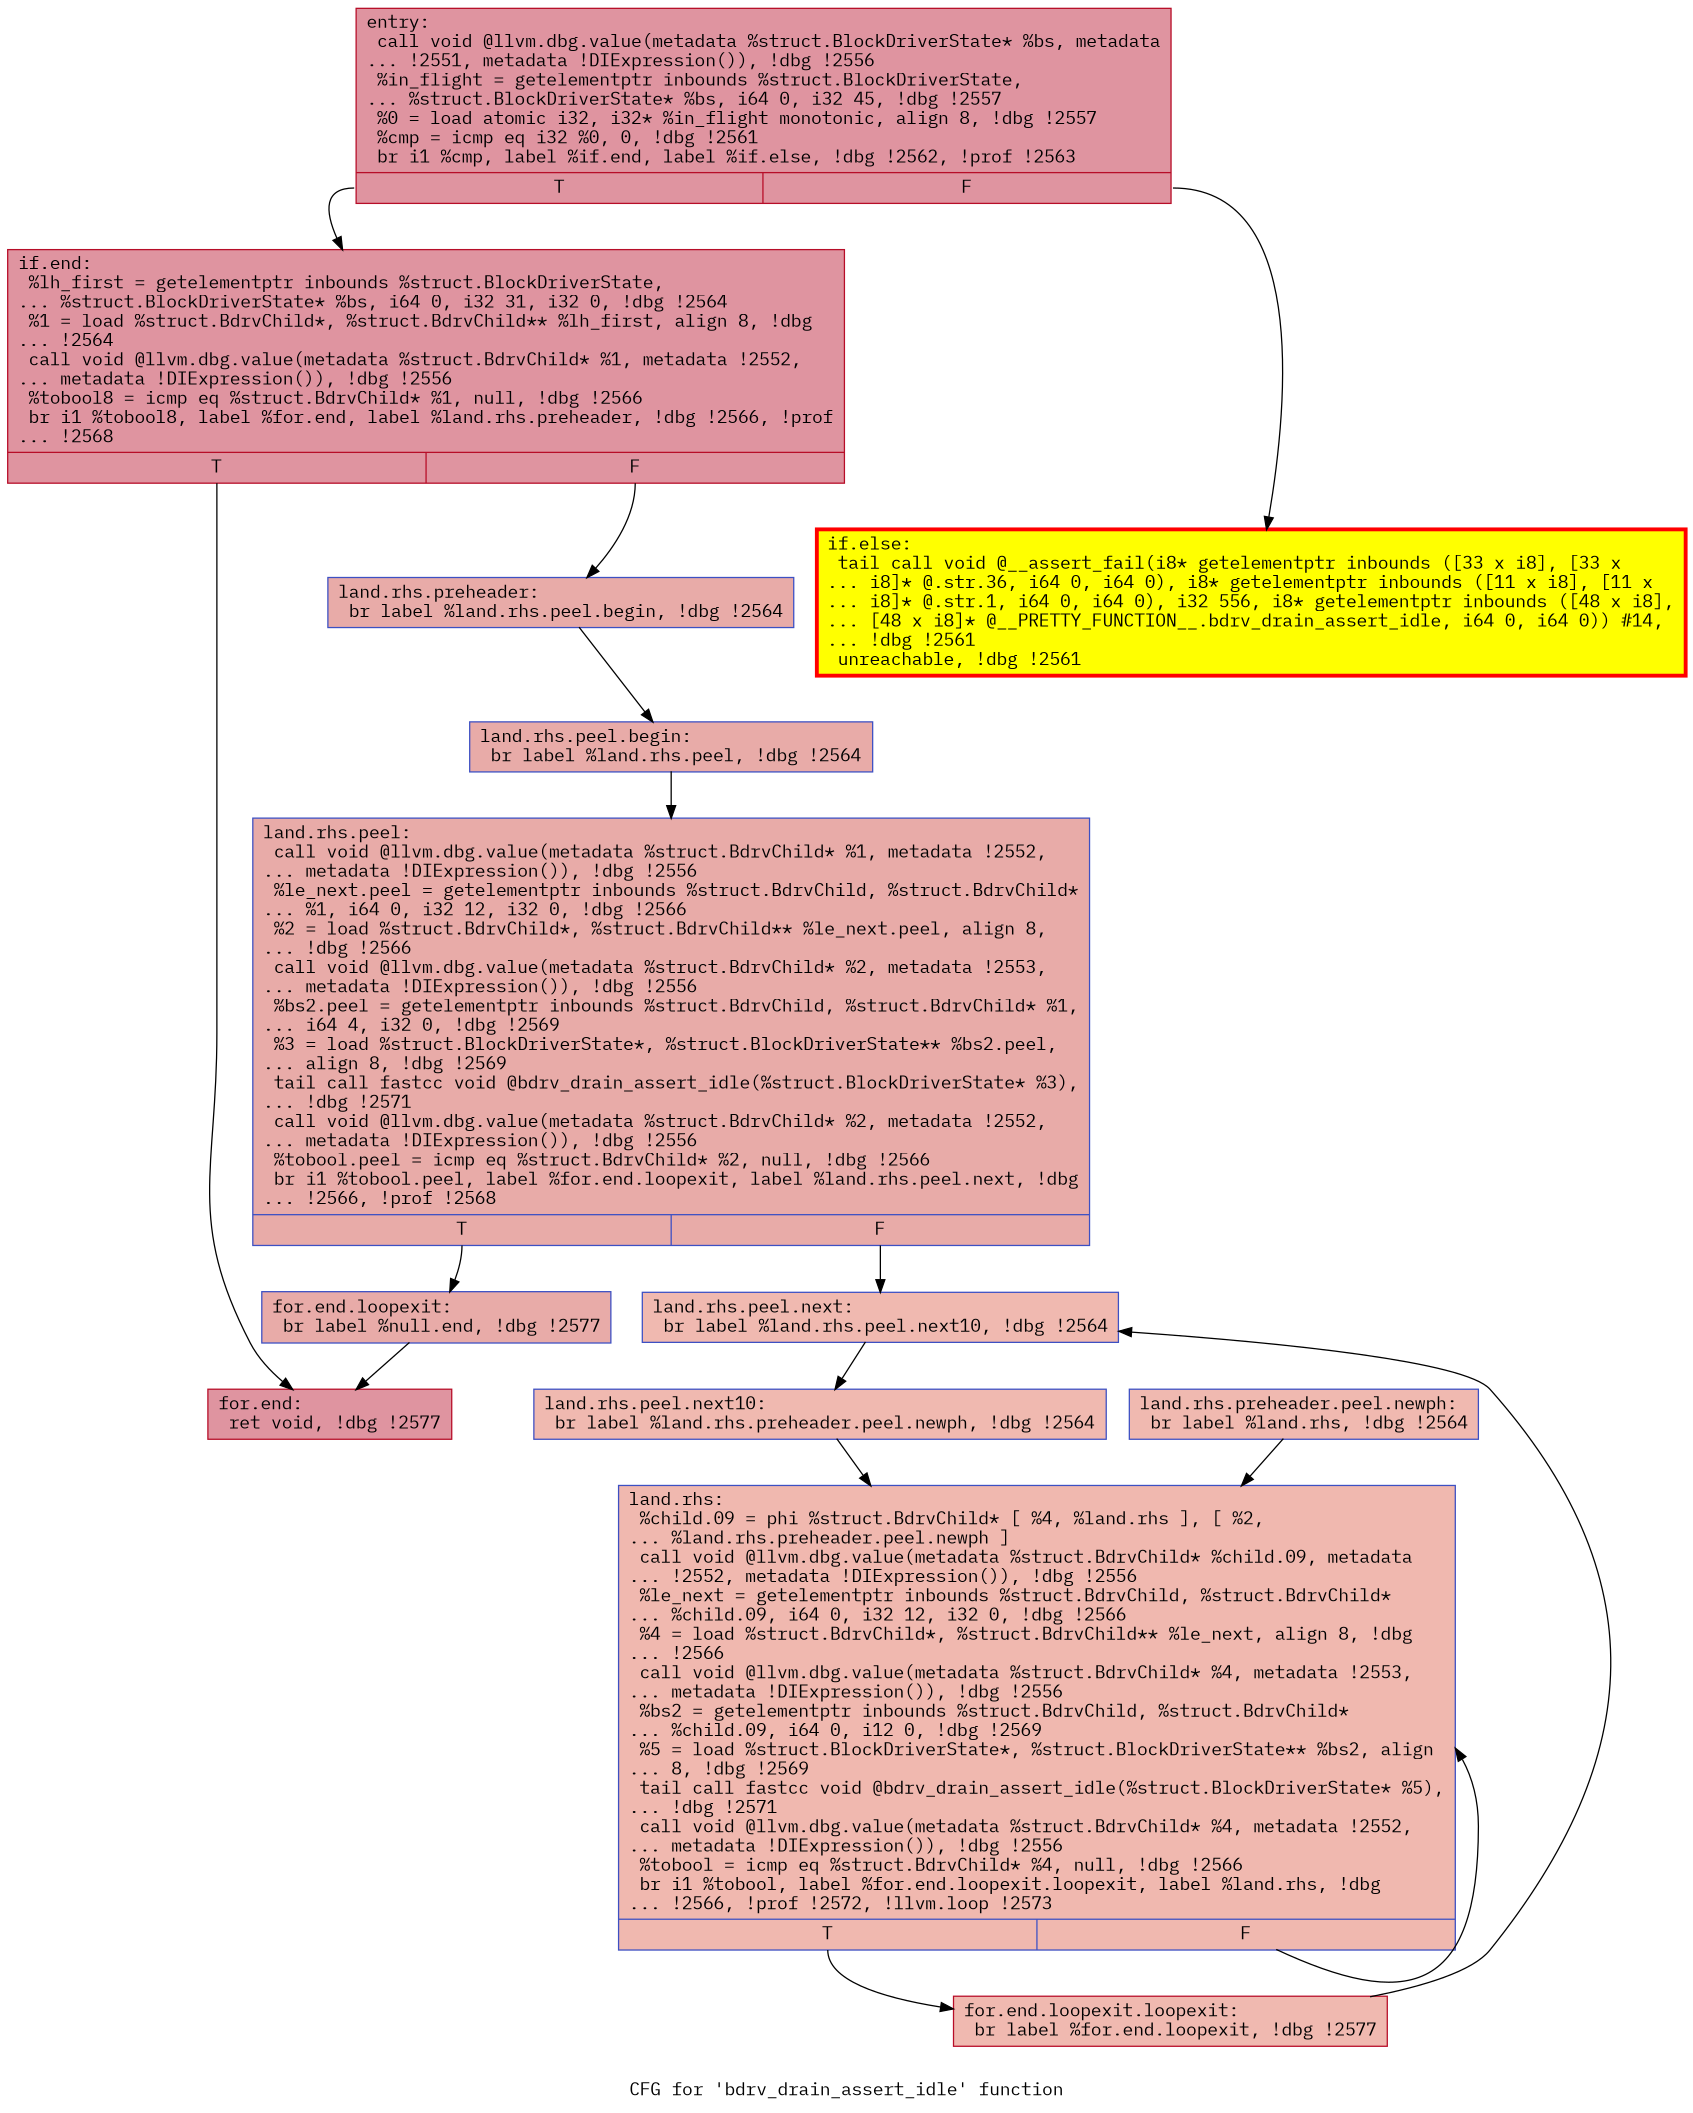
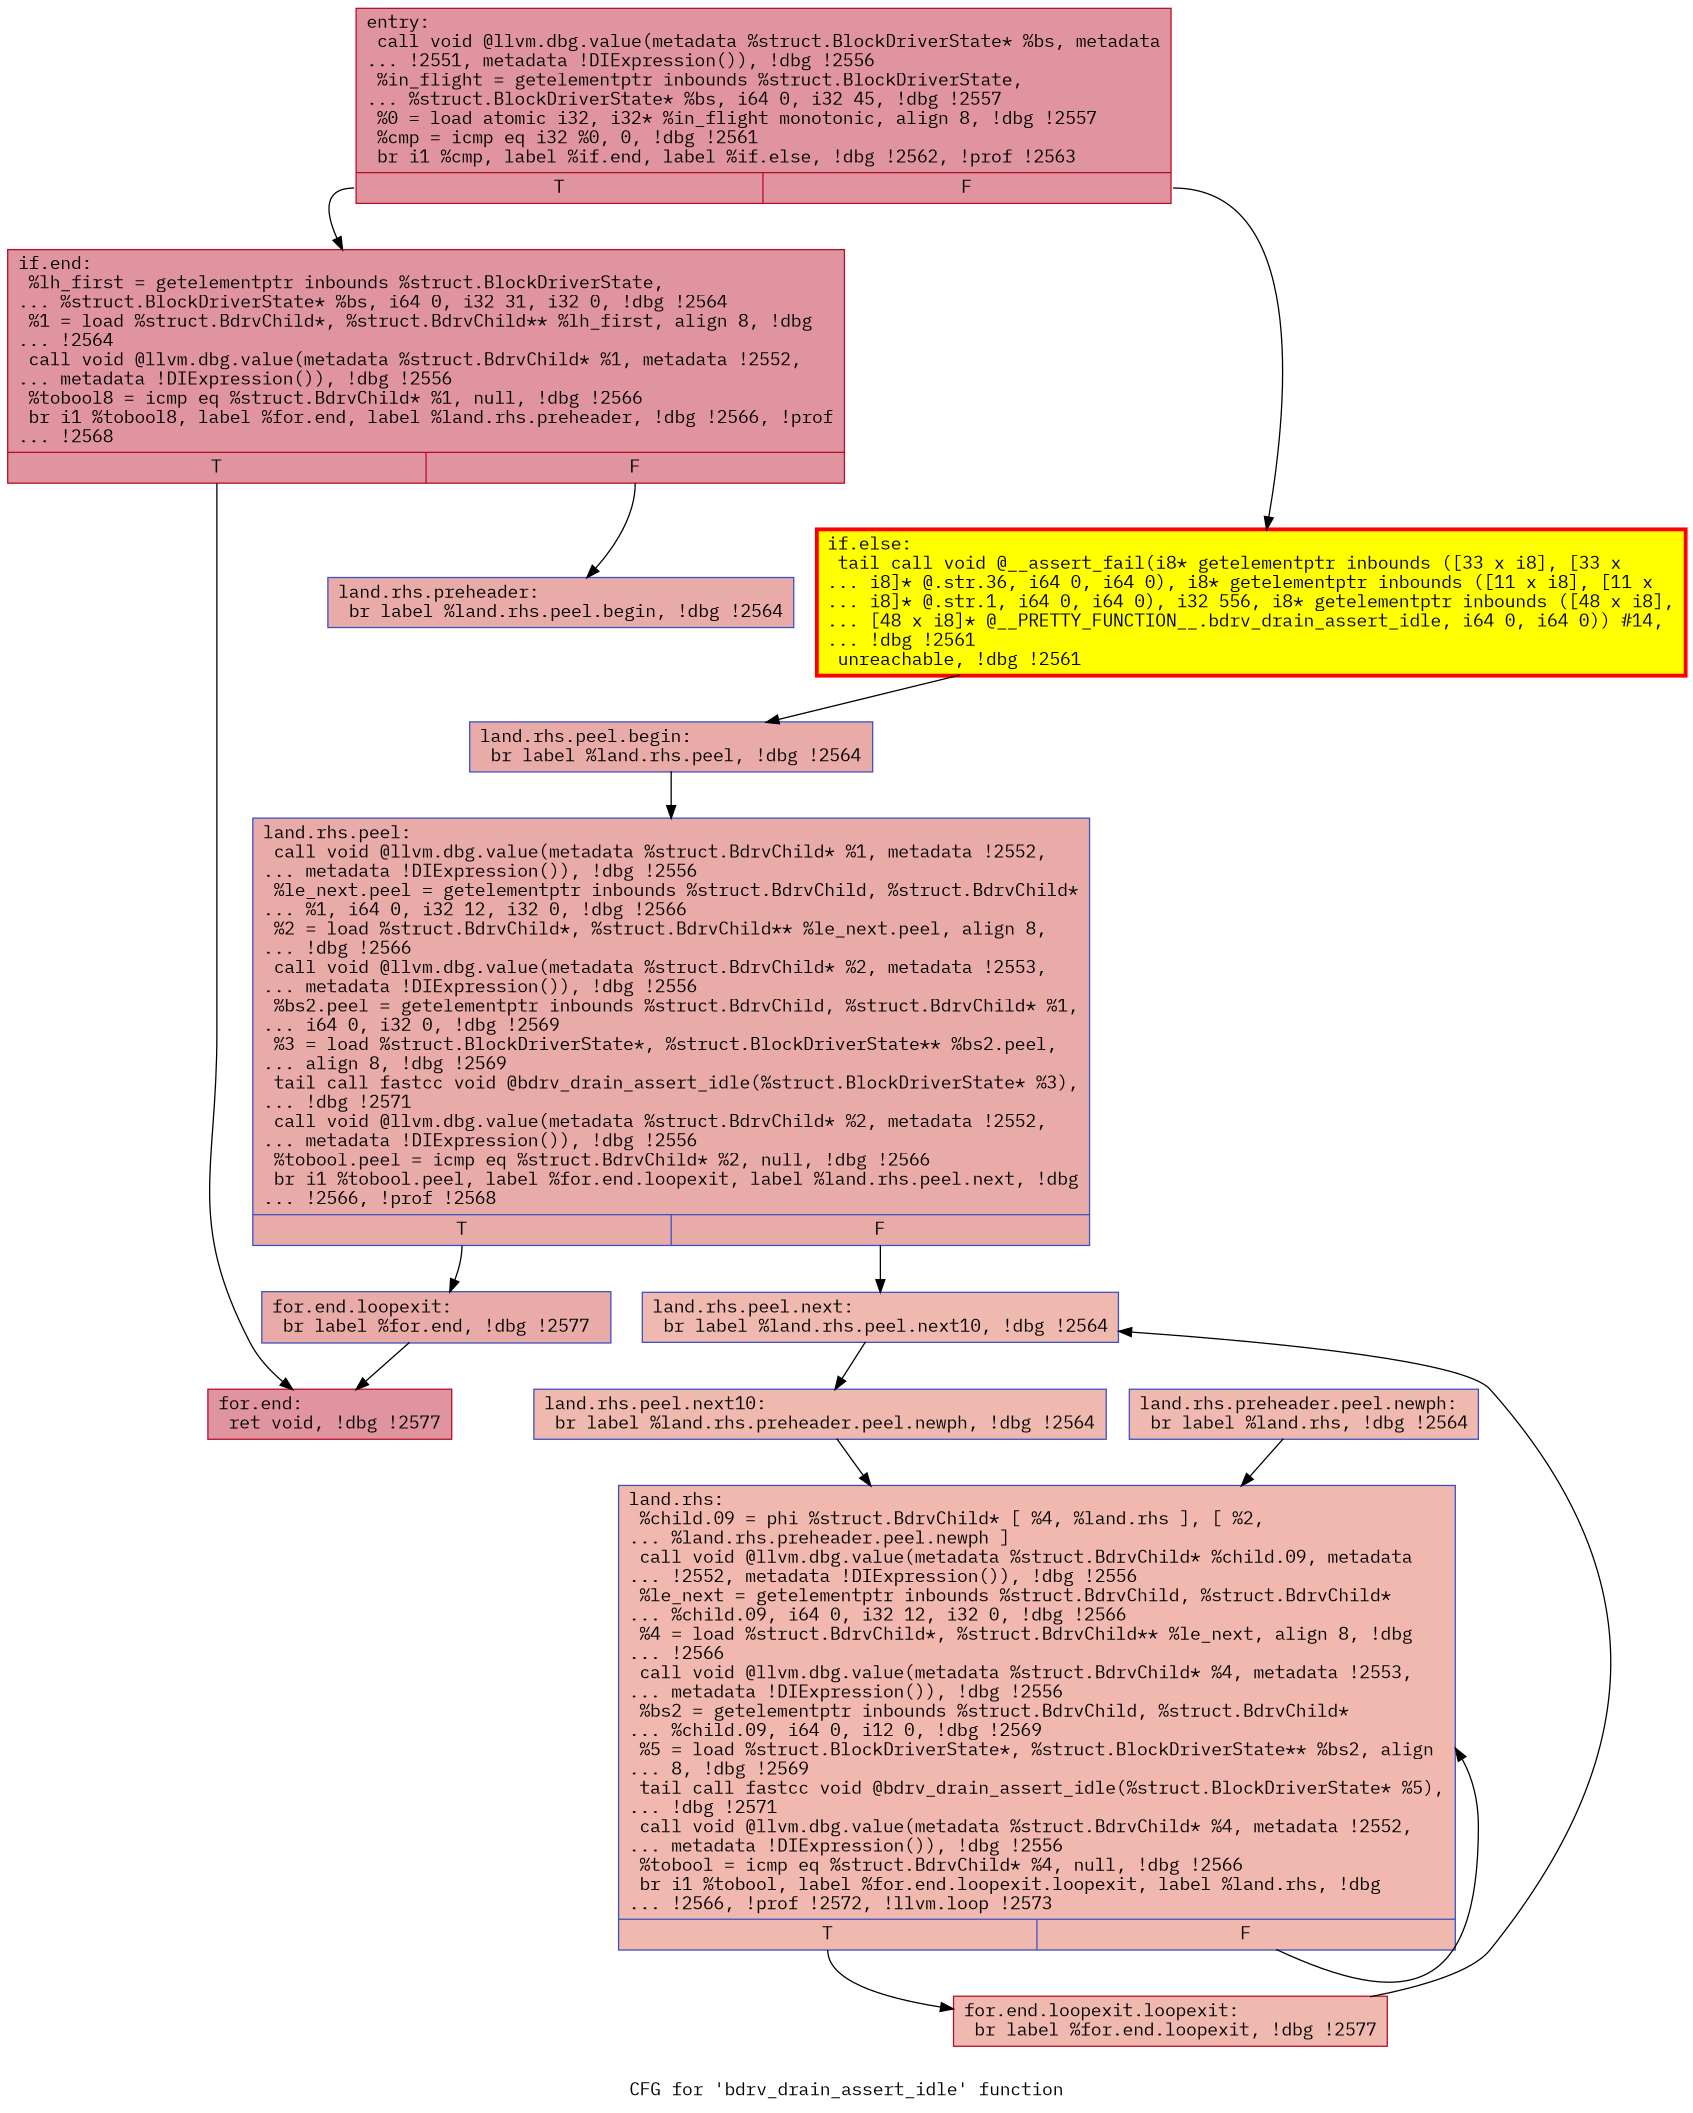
(612, 670) -> (869, 697)
(412, 1025) -> (412, 1025)
(436, 1326) -> (431, 1326)
